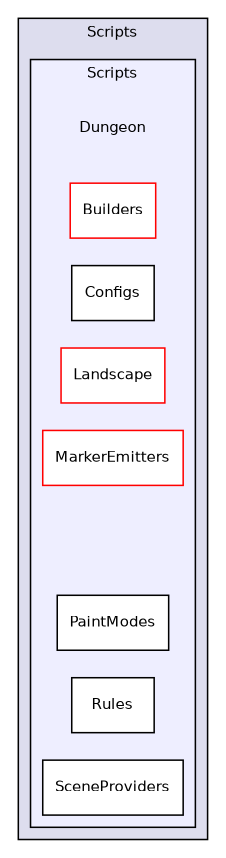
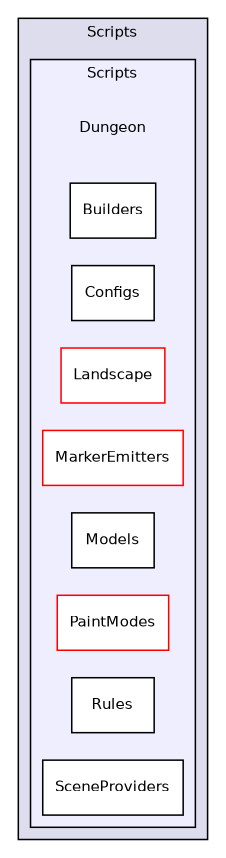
(113, 211) -> (113, 211)
none -> (113, 540)
(113, 623) -> (113, 623)
